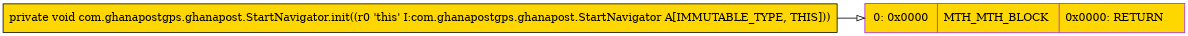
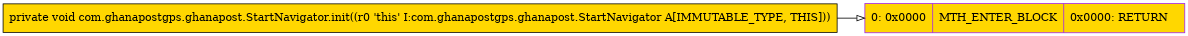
(996, 18) -> (998, 18)
